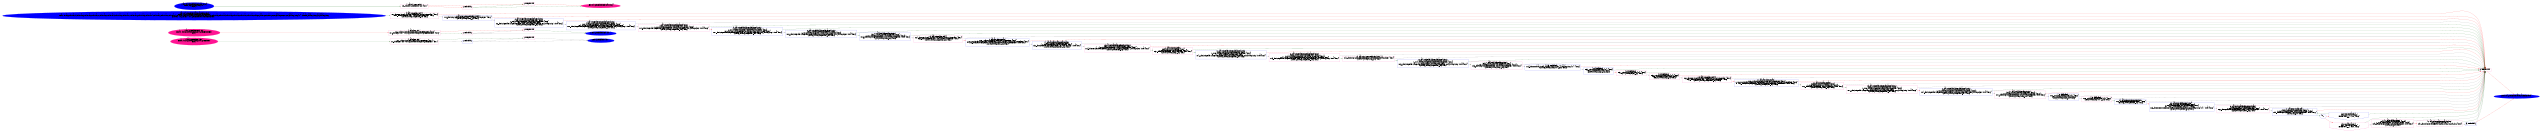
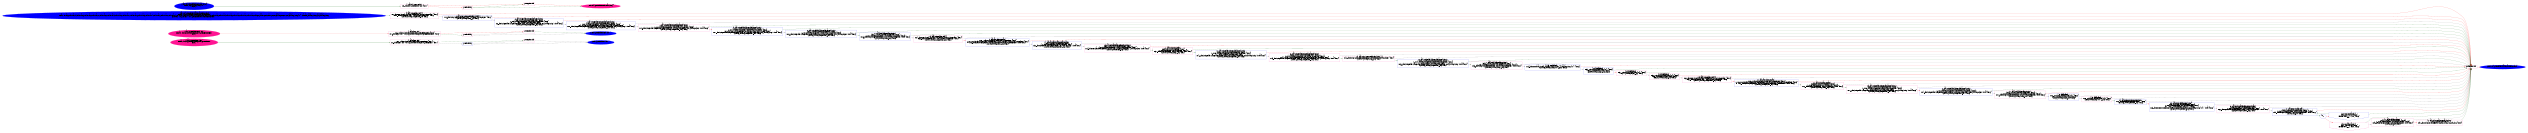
(2471, 124) -> none
